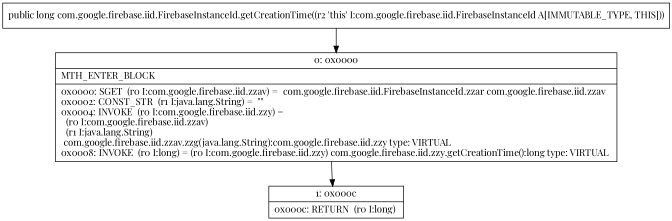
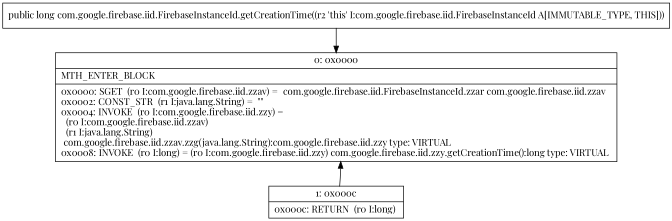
(332, 171) -> (340, 177)
